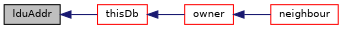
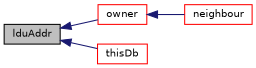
(171, 15) -> (84, 23)
